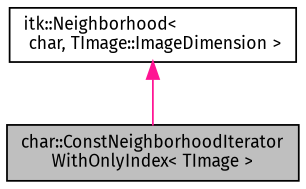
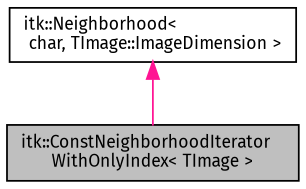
(153, 153) -> (153, 153)
